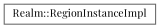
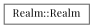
(80, 14) -> (47, 14)
